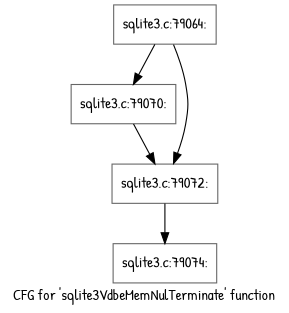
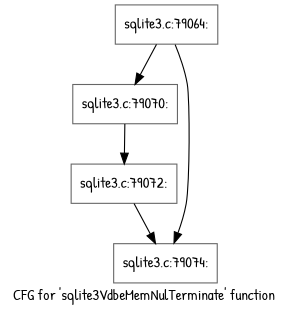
(188, 99) -> (189, 138)
